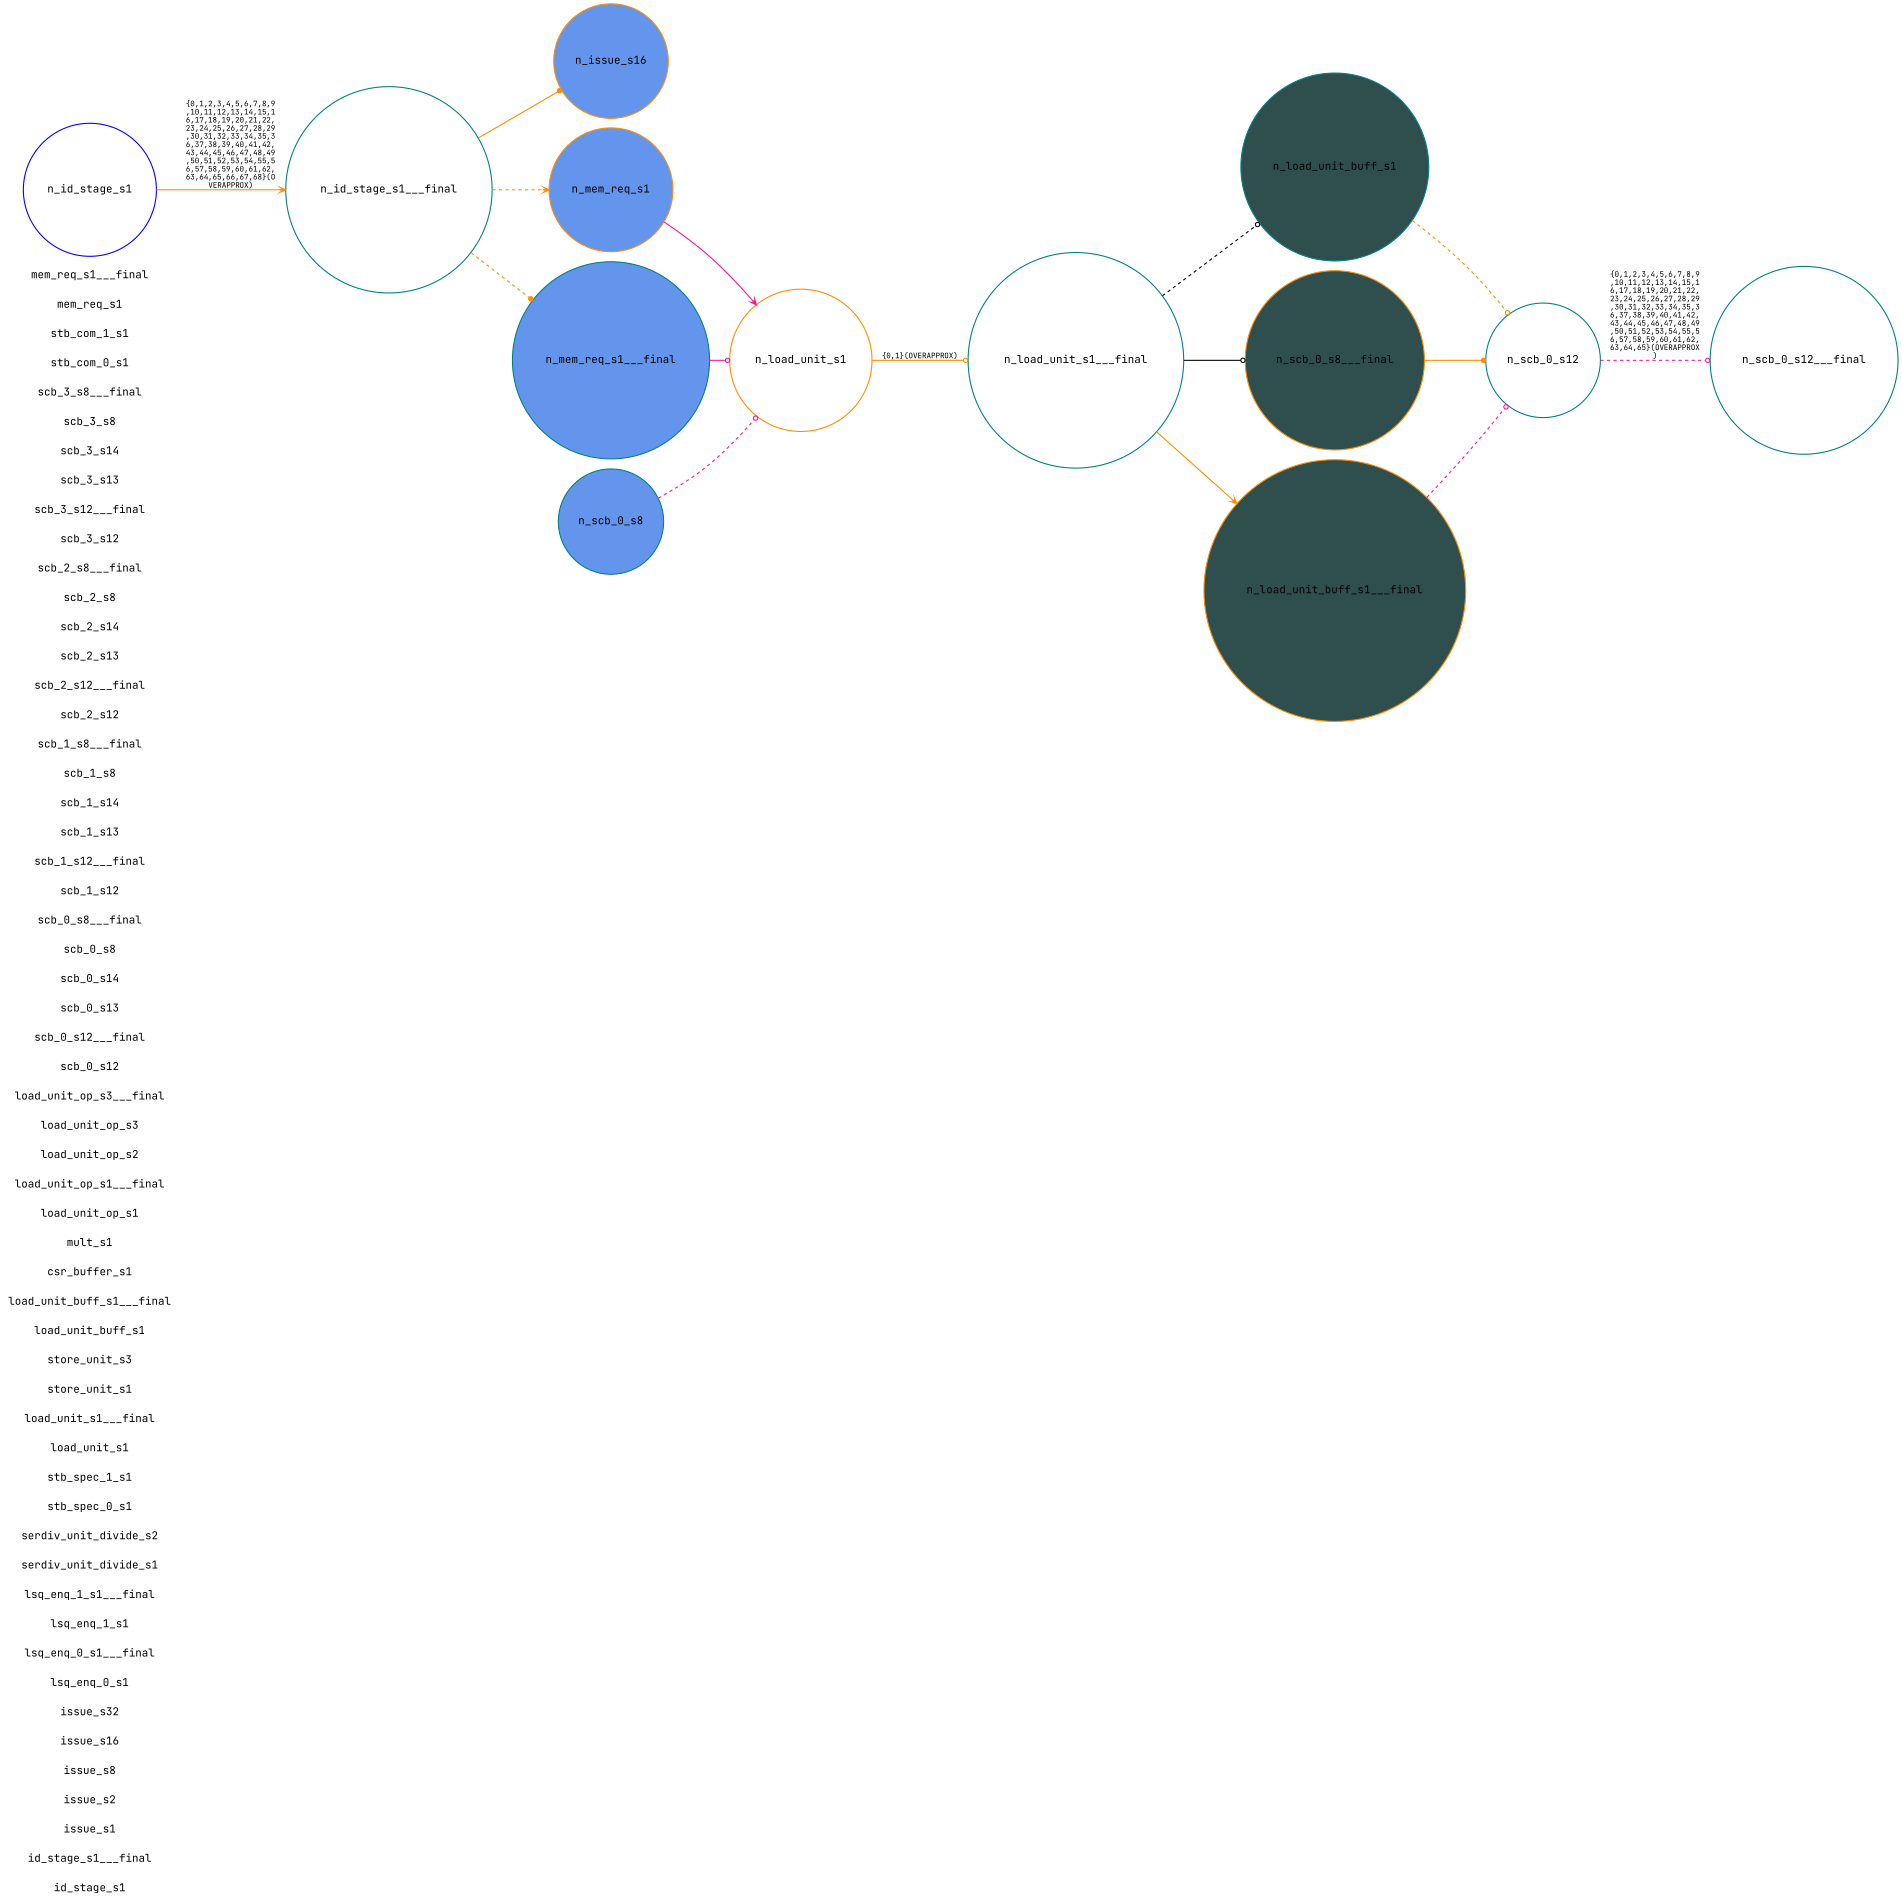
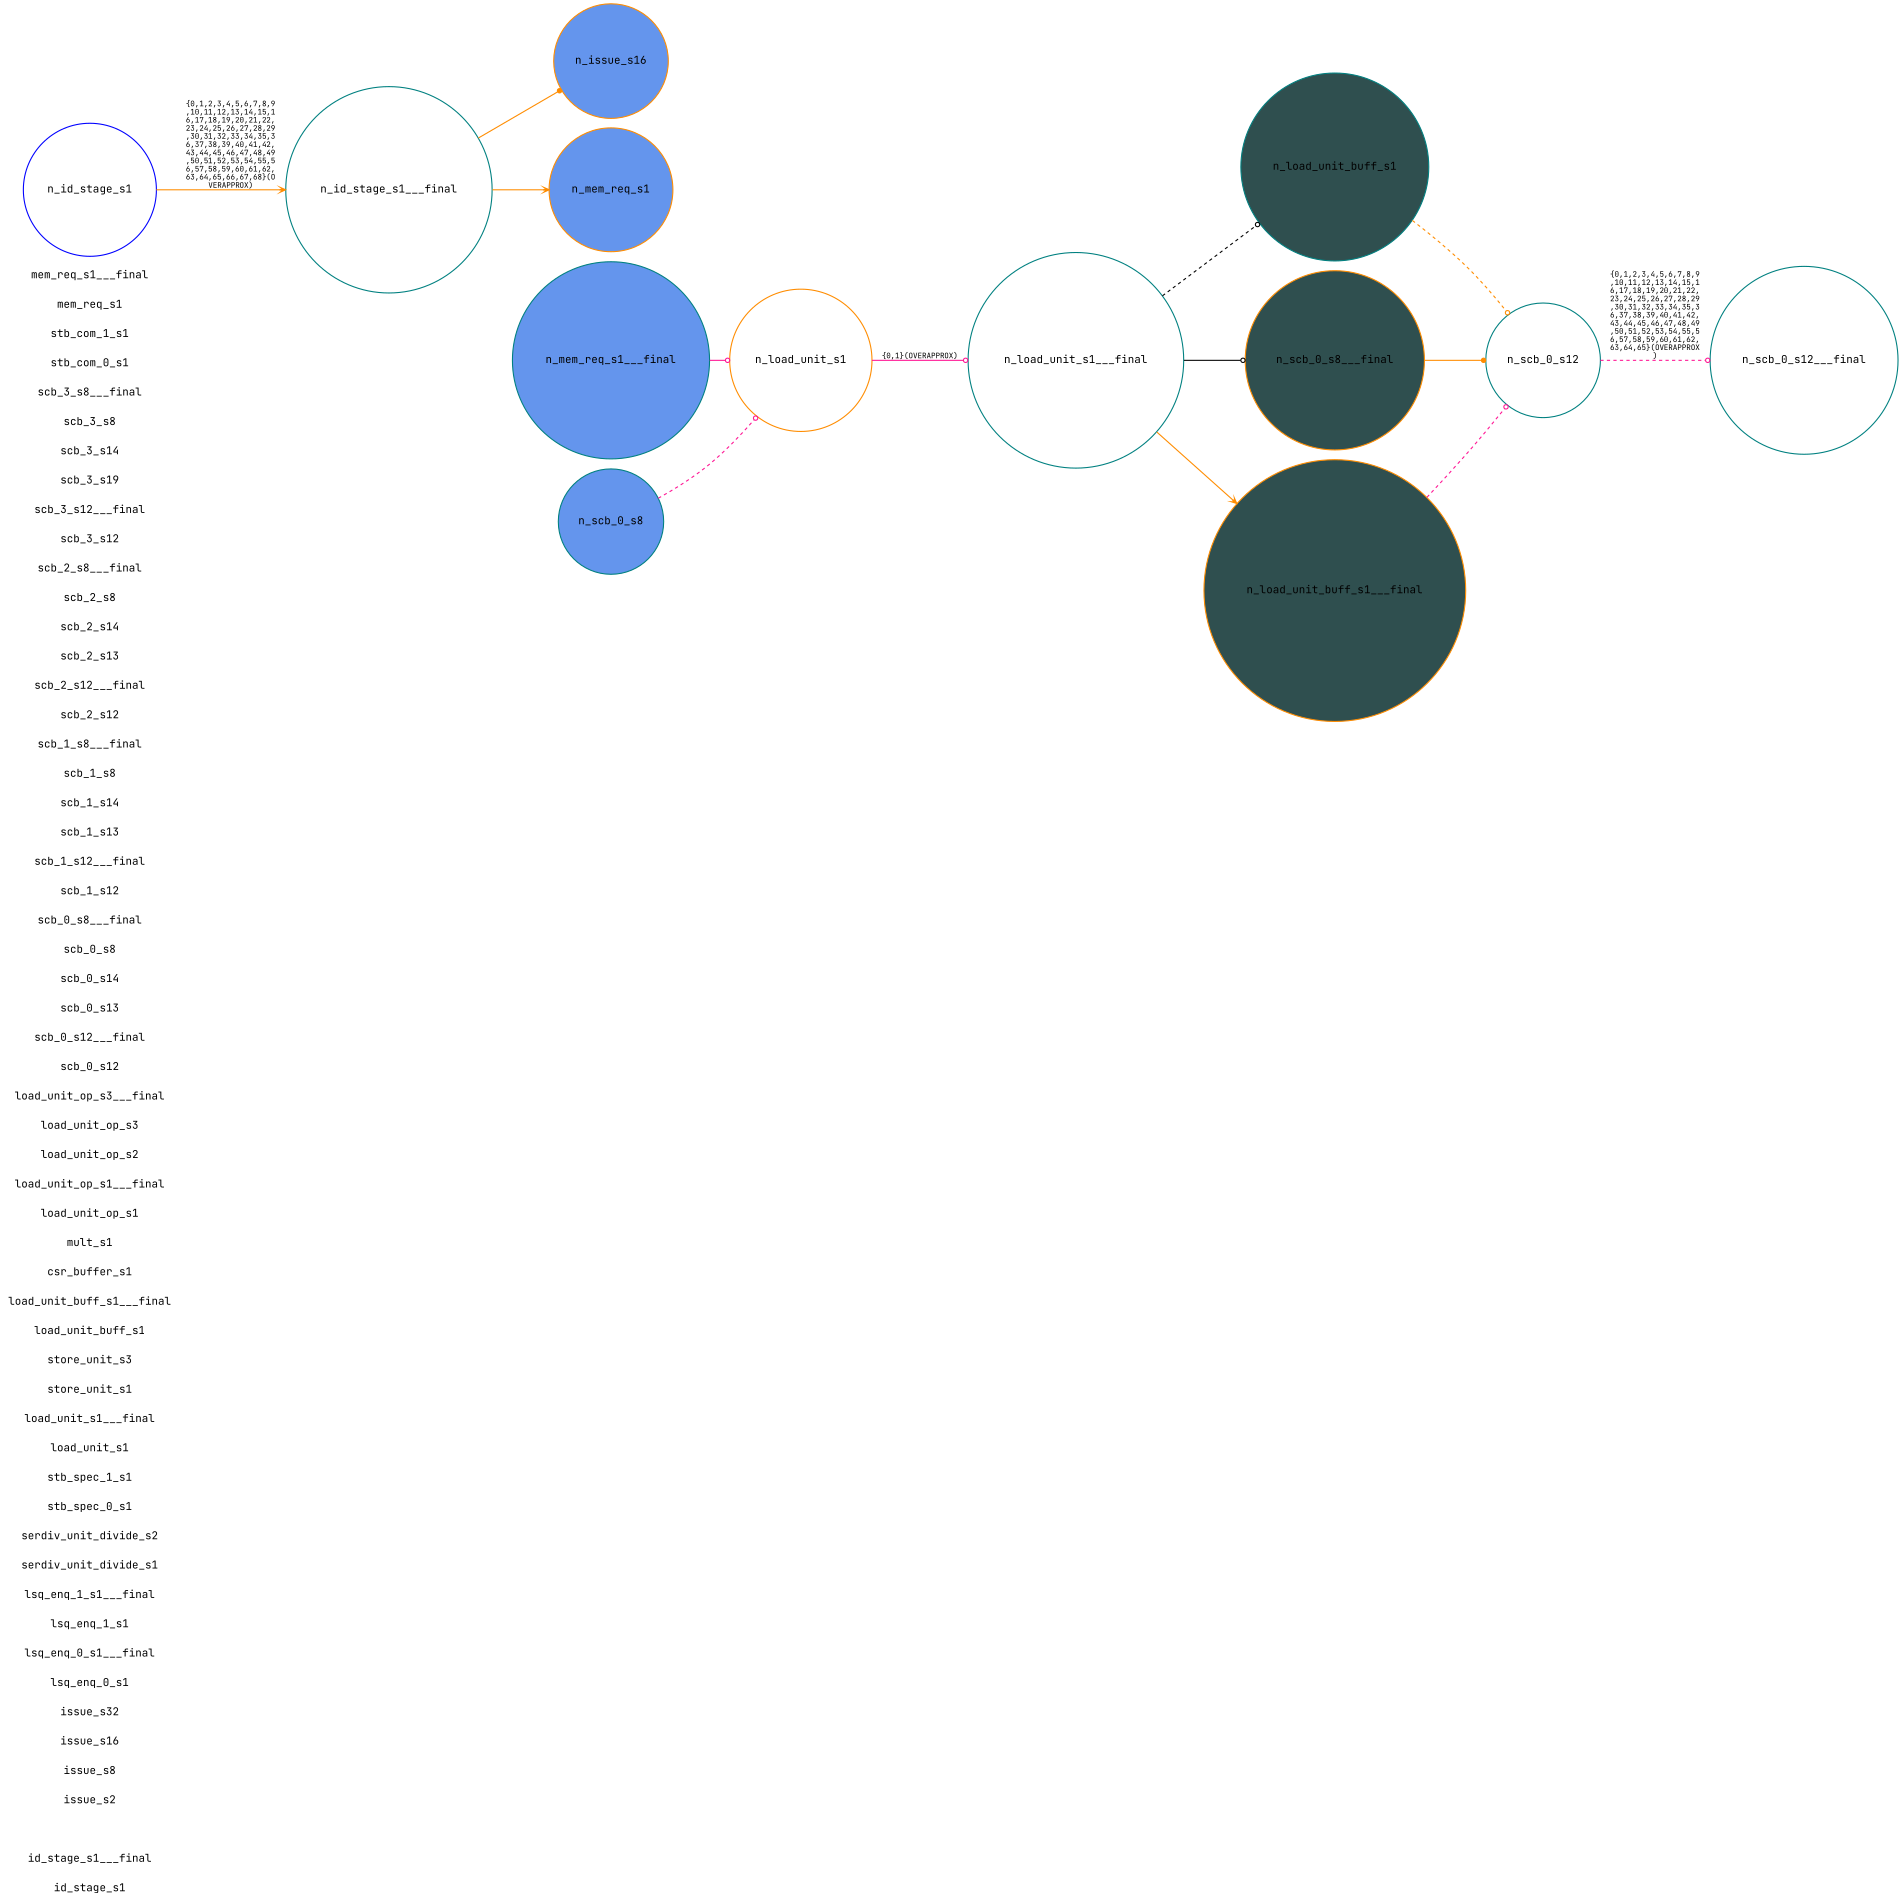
(518, 190) -> (518, 190)
(711, 258) -> none
(500, 275) -> none
(918, 360) -> (918, 360)
(90, 481) -> (90, 481)
(90, 1830) -> none
